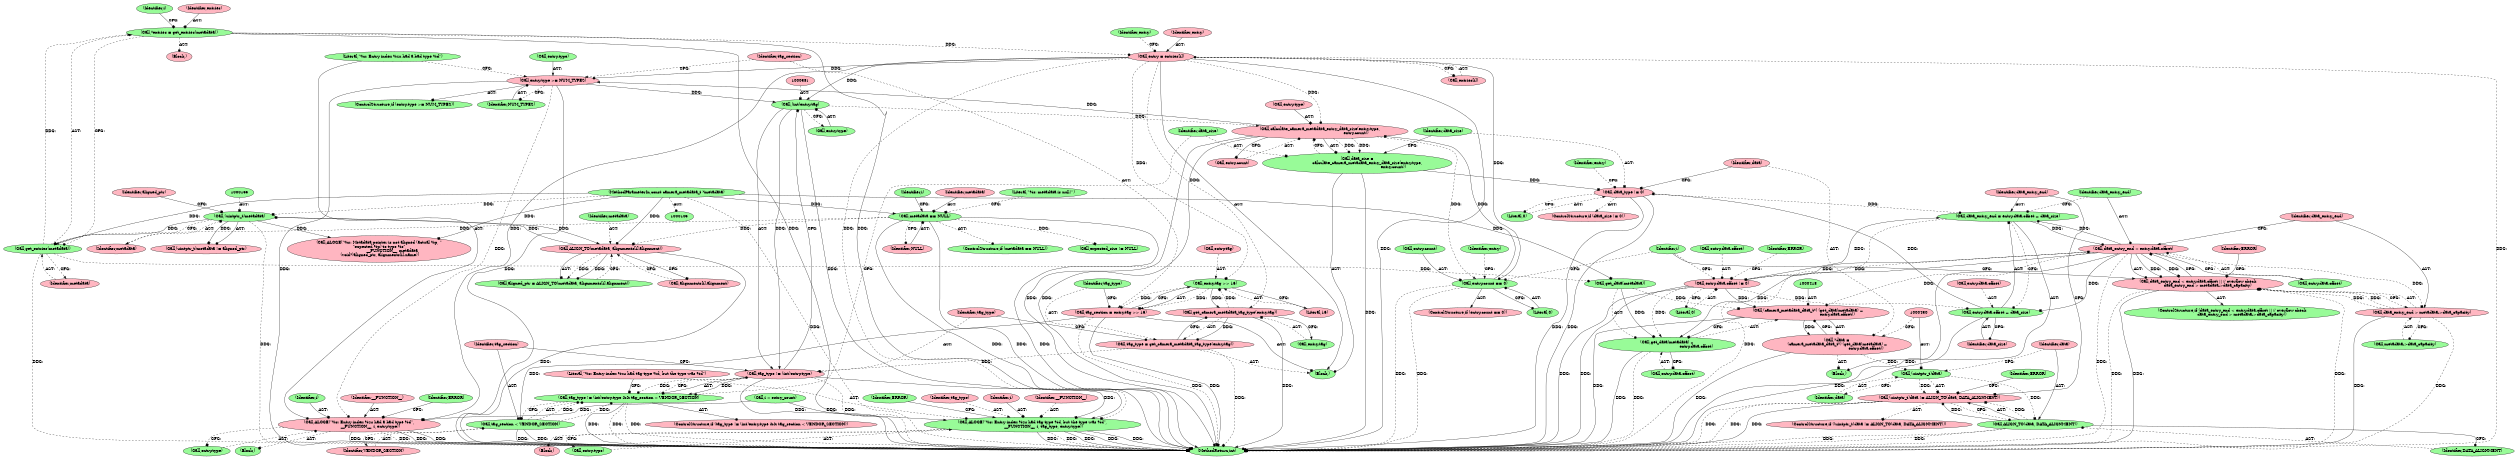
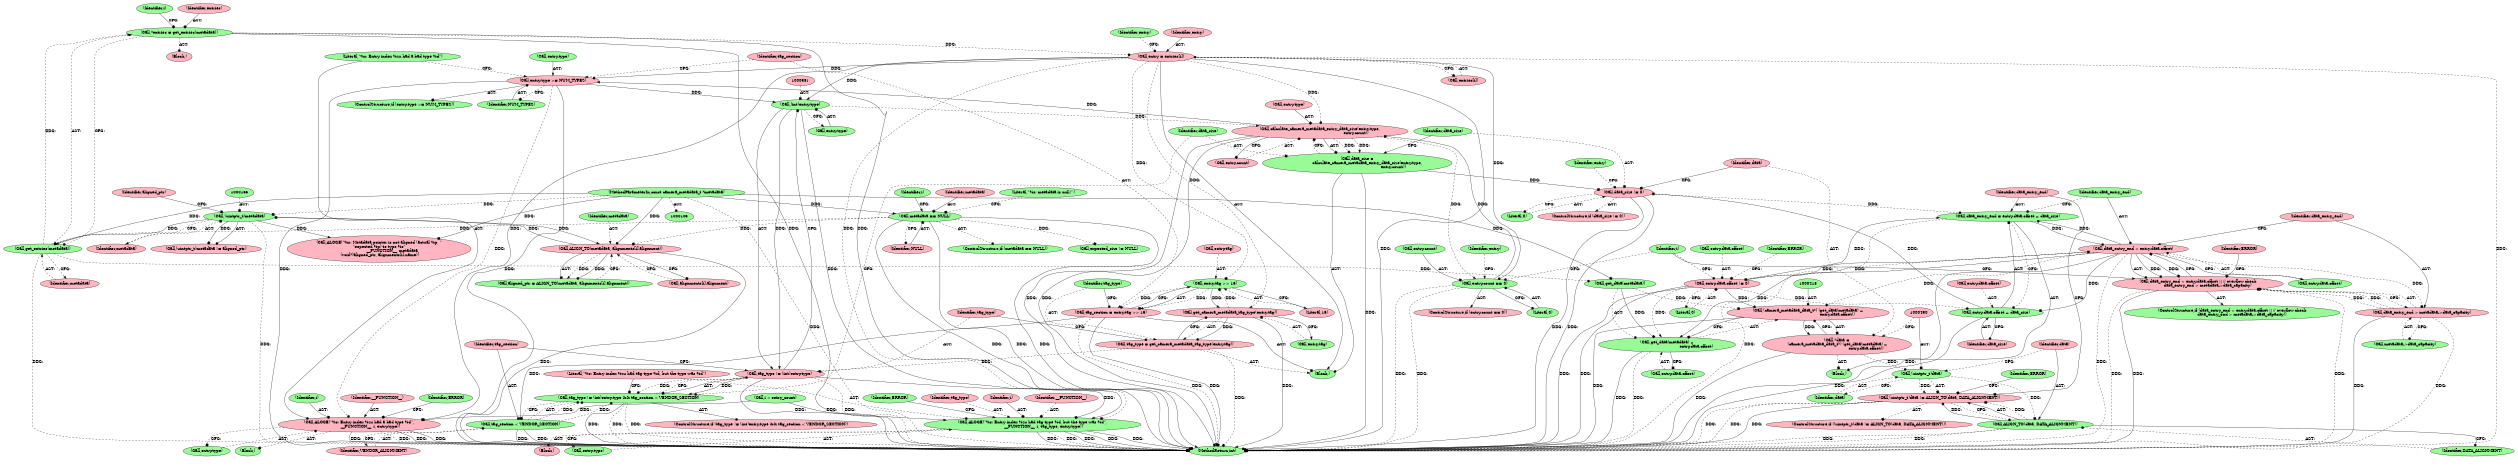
(800, 105) -> (800, 105)
(1624, 193) -> (1624, 193)
(373, 451) -> (373, 451)
